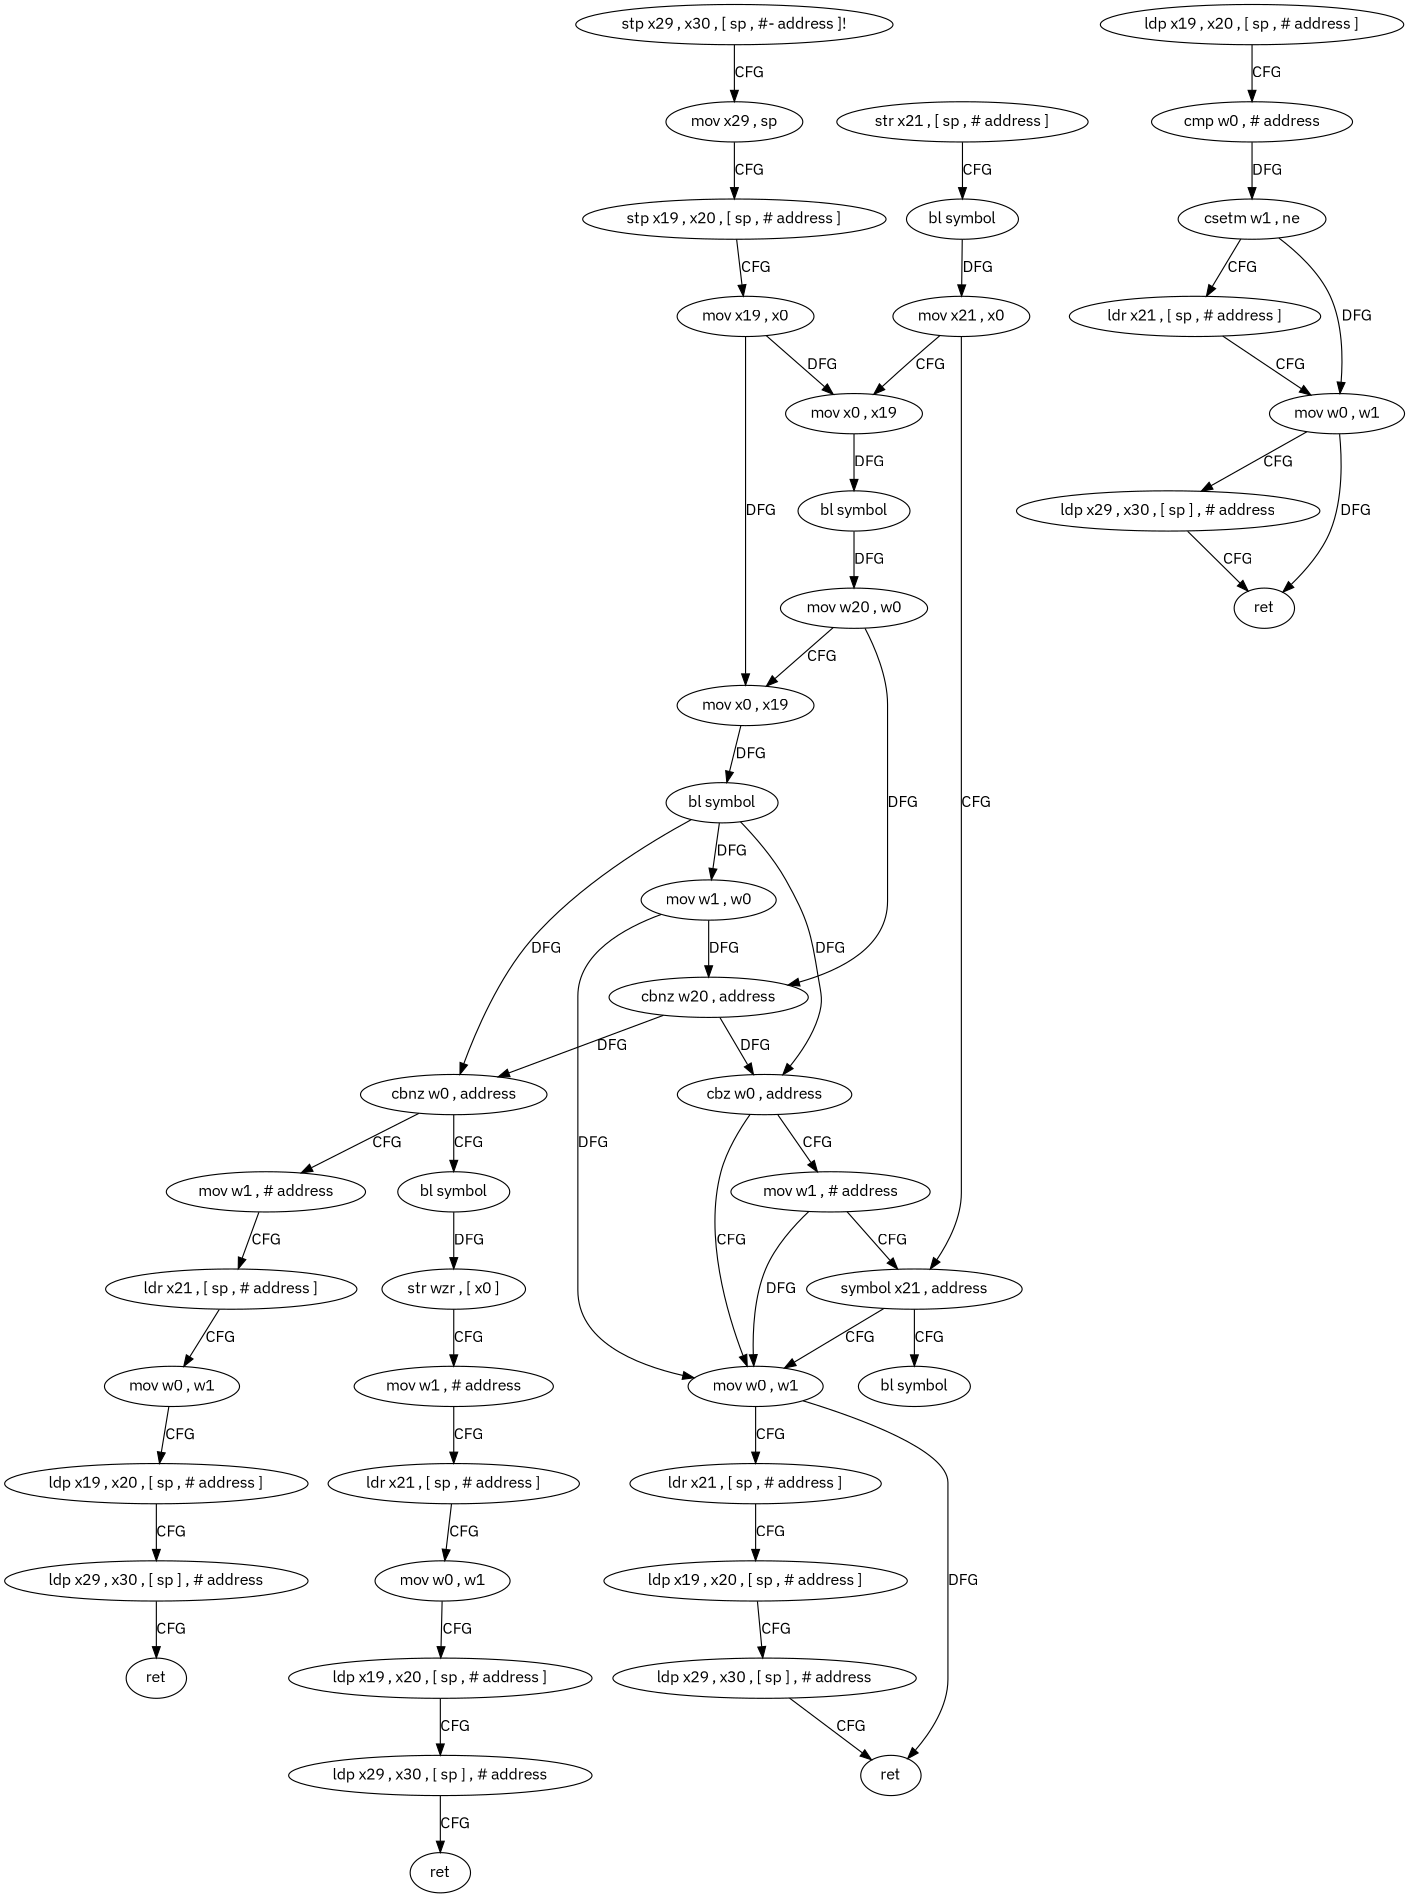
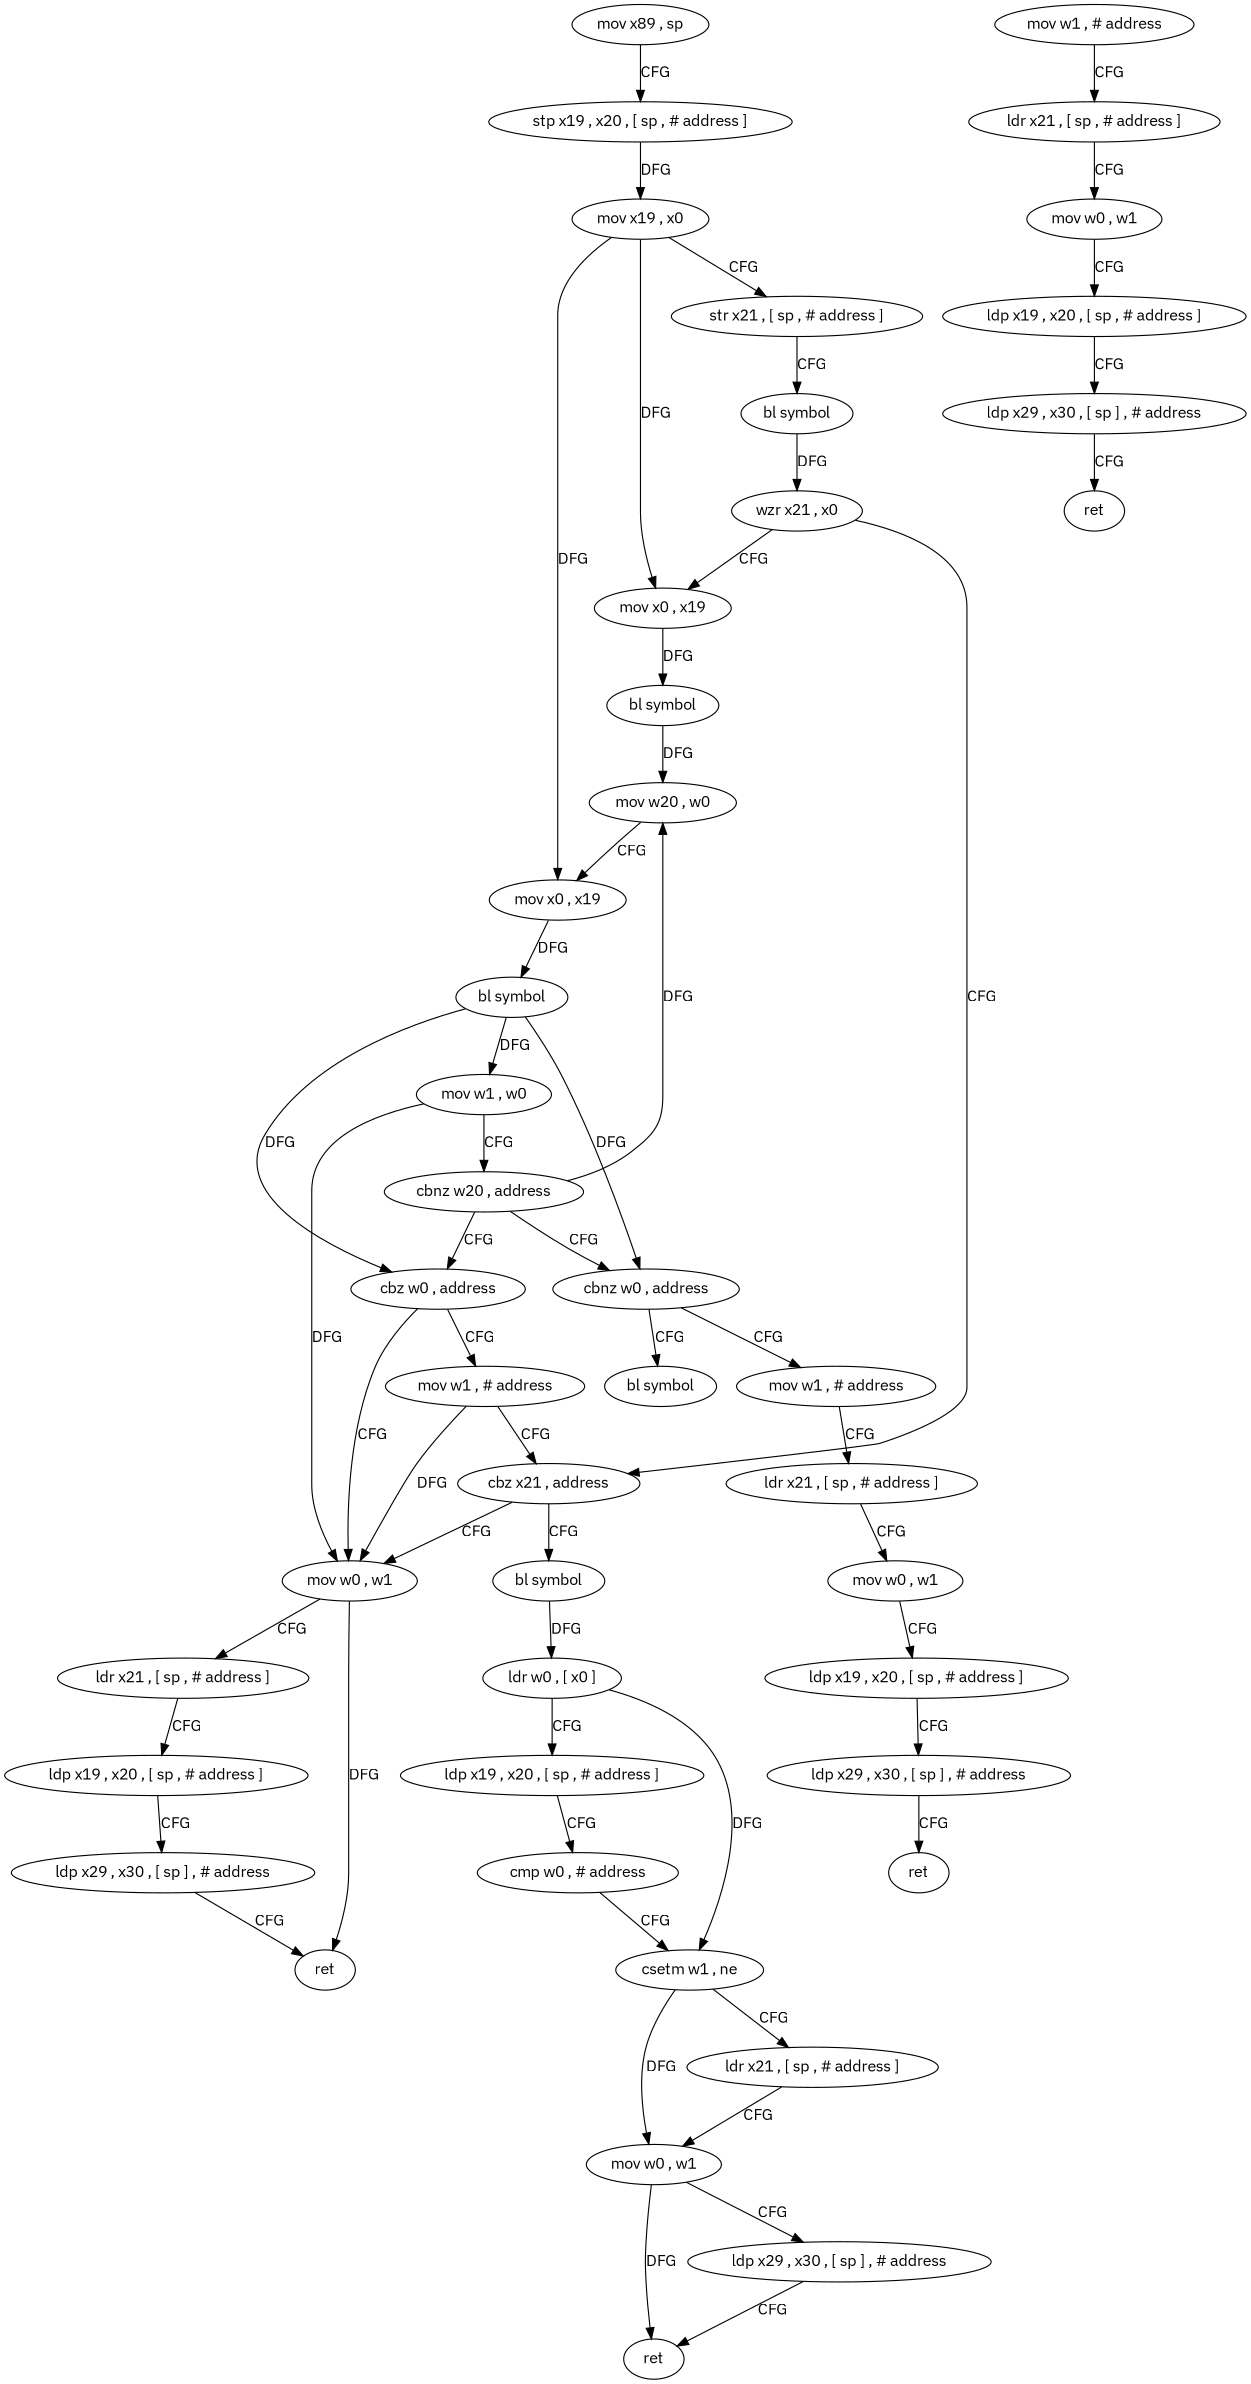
(734, 25) -> none
(734, 122) -> (640, 25)
(1268, 171) -> (656, 1921)
none -> (713, 264)
(756, 268) -> (656, 171)
(961, 316) -> (797, 511)
(888, 827) -> (663, 1034)
(724, 949) -> (499, 1143)
(613, 1046) -> (584, 1240)
(756, 1046) -> (479, 1240)
(454, 1289) -> none
(914, 1289) -> (549, 1484)
none -> (552, 1678)
